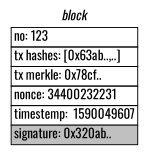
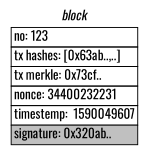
(58, 76) -> (58, 76)
